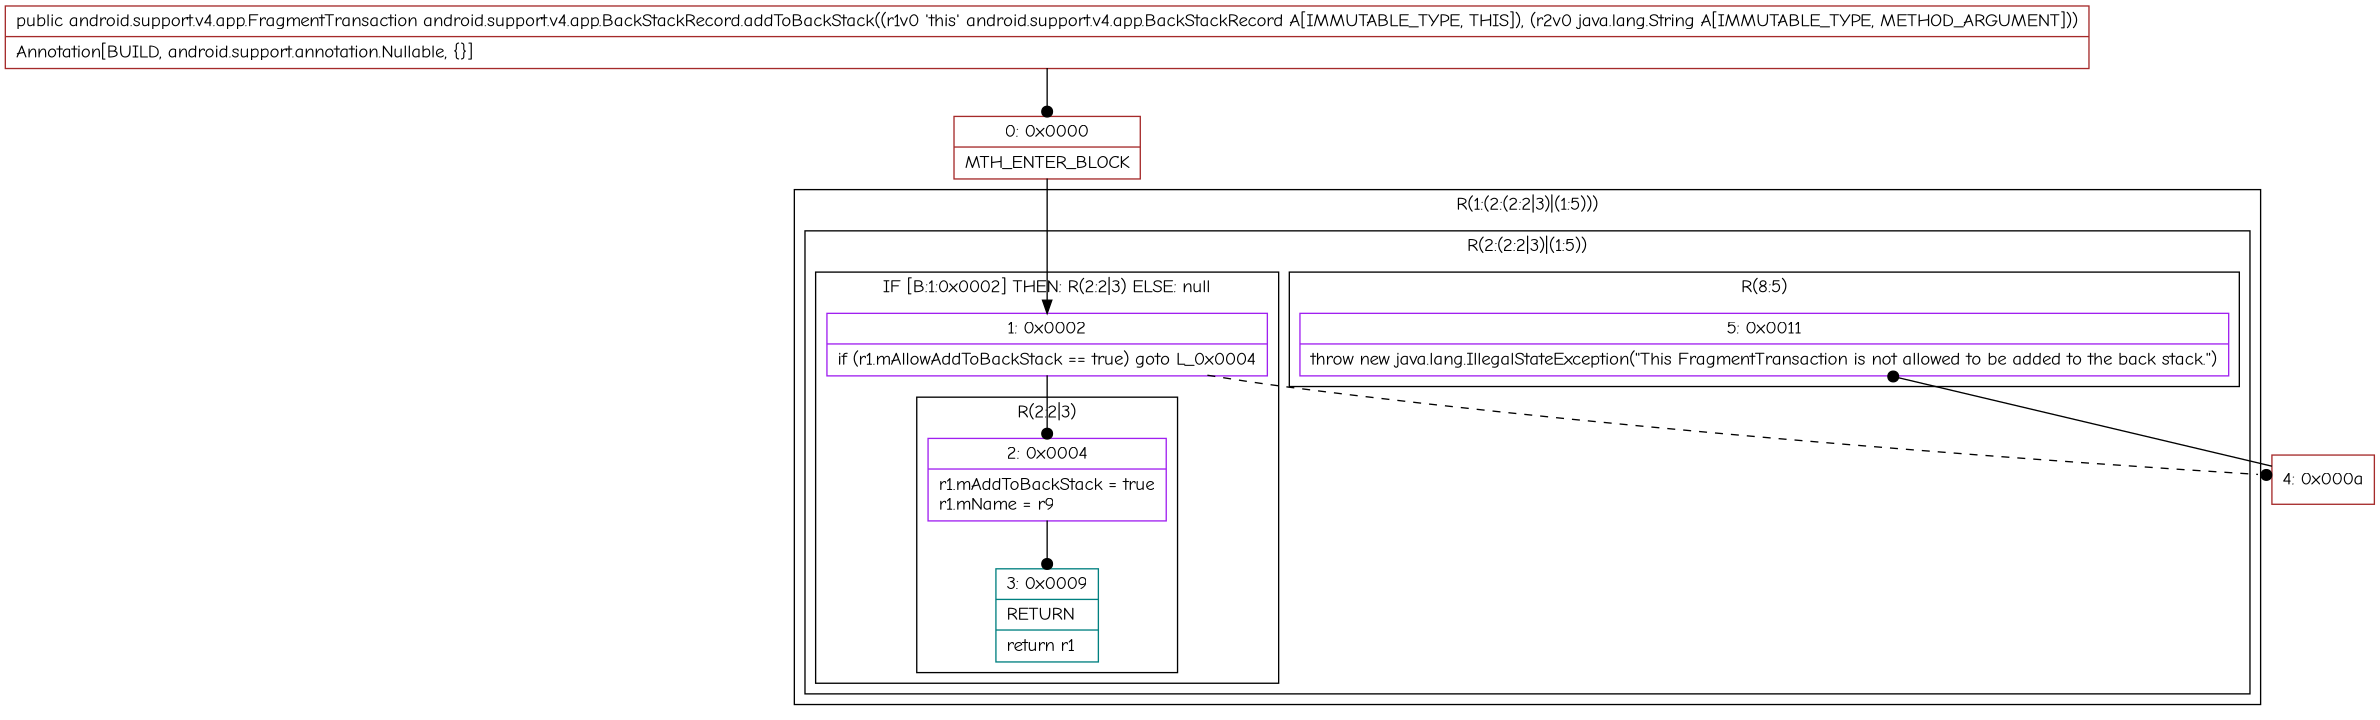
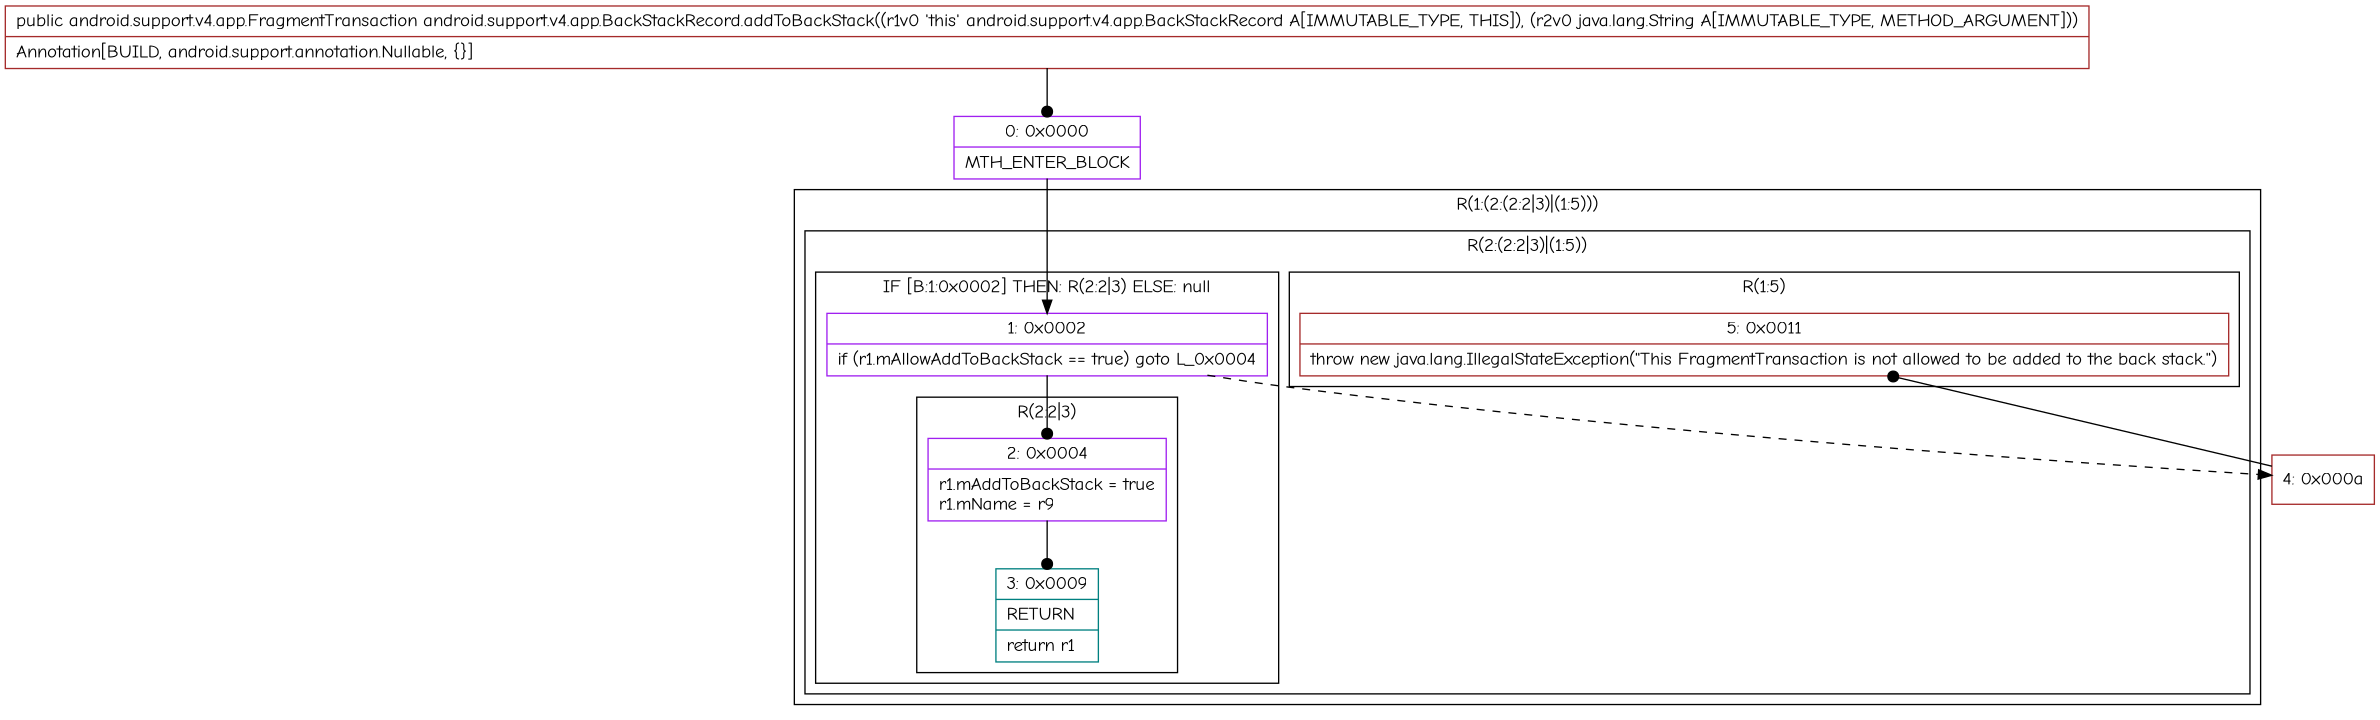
(1047, 148) -> (1047, 148)
(1764, 287) -> (1764, 287)
(1764, 345) -> (1764, 345)
(1732, 434) -> (1732, 434)
